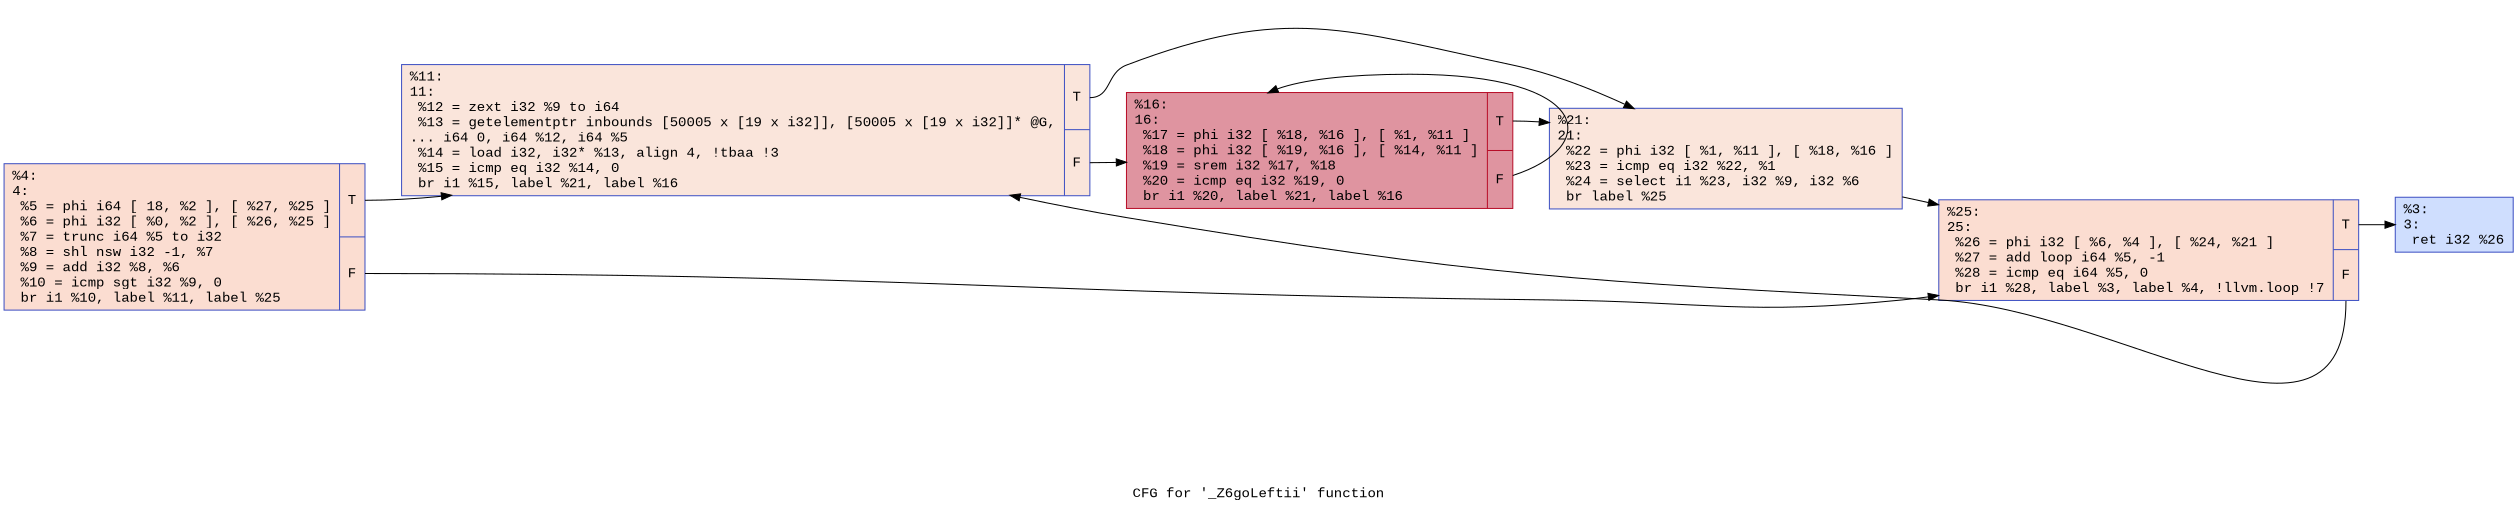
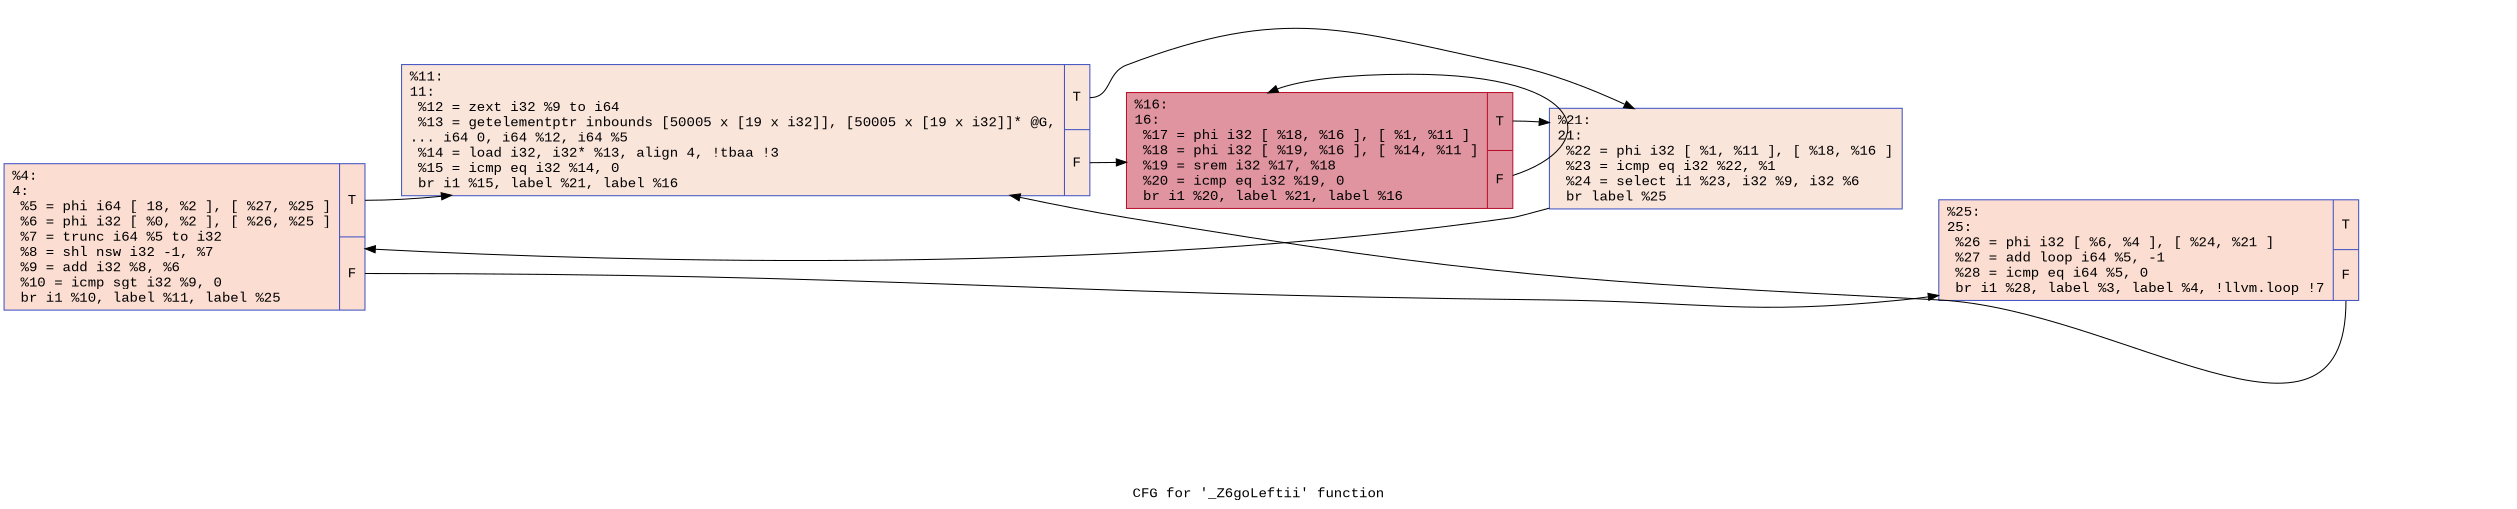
(1915, 200) -> (964, 258)
(2454, 225) -> none
